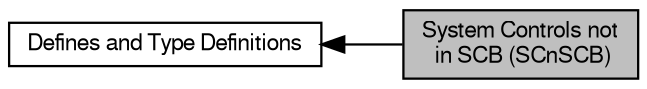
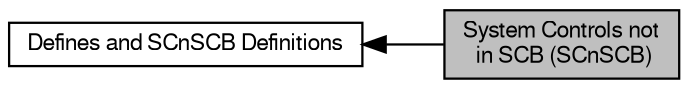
(165, 44) -> (186, 44)
